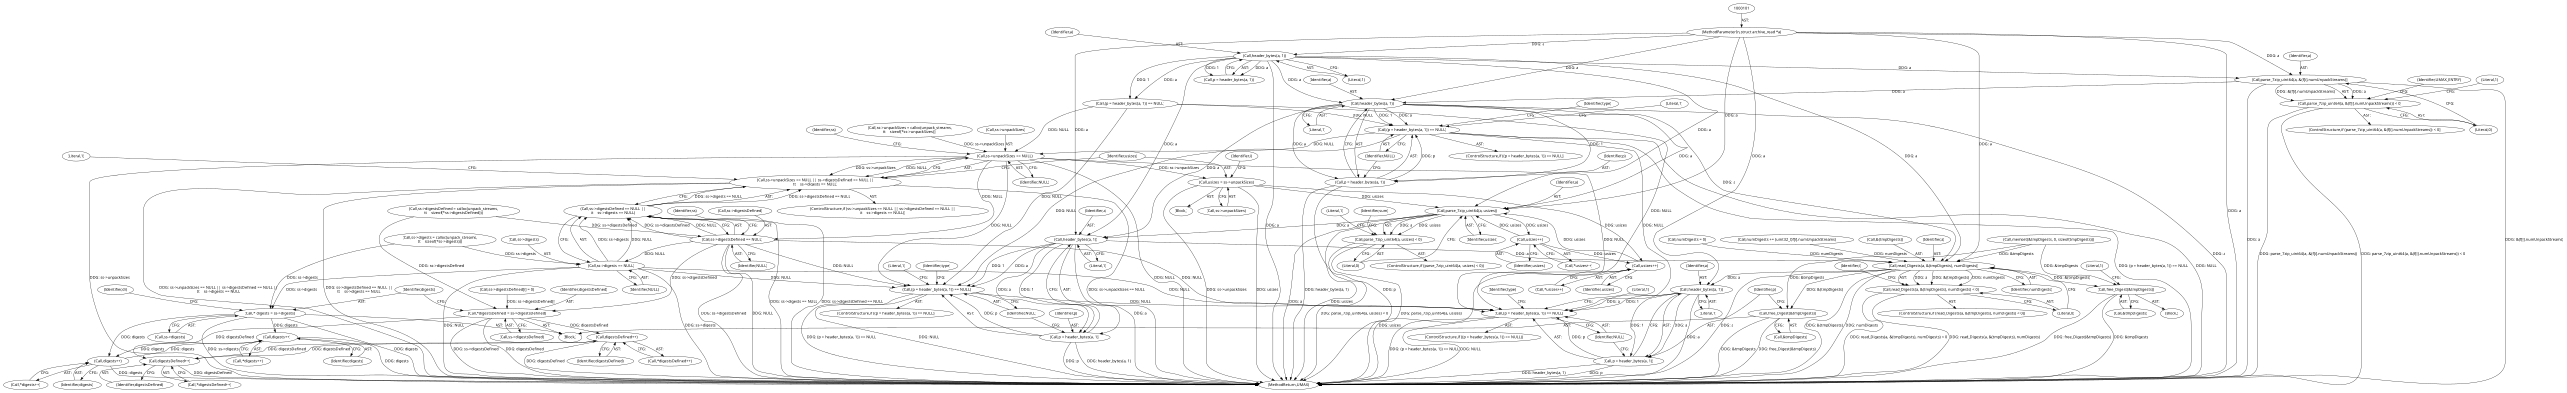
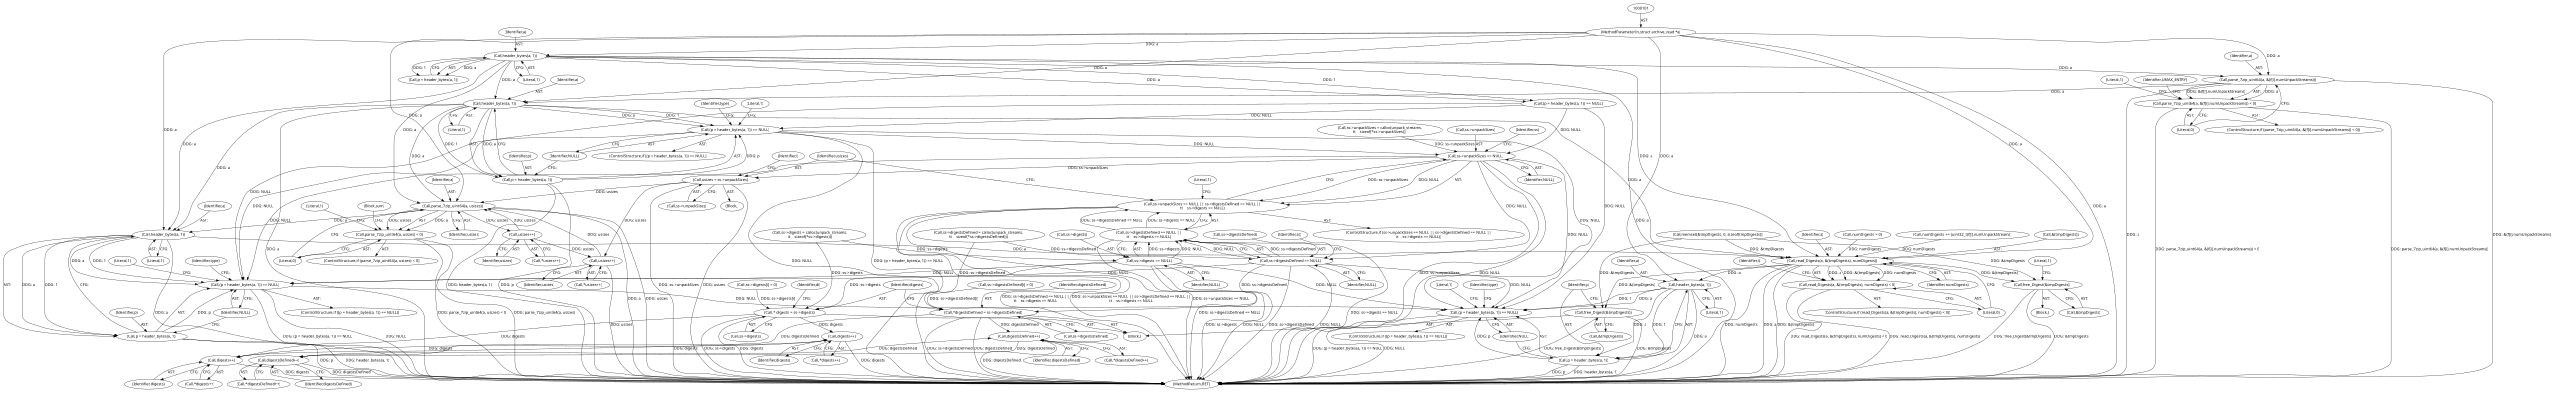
(1375, 211) -> (374, 206)
(659, 247) -> none
none -> (757, 285)
(1288, 385) -> (1192, 384)
